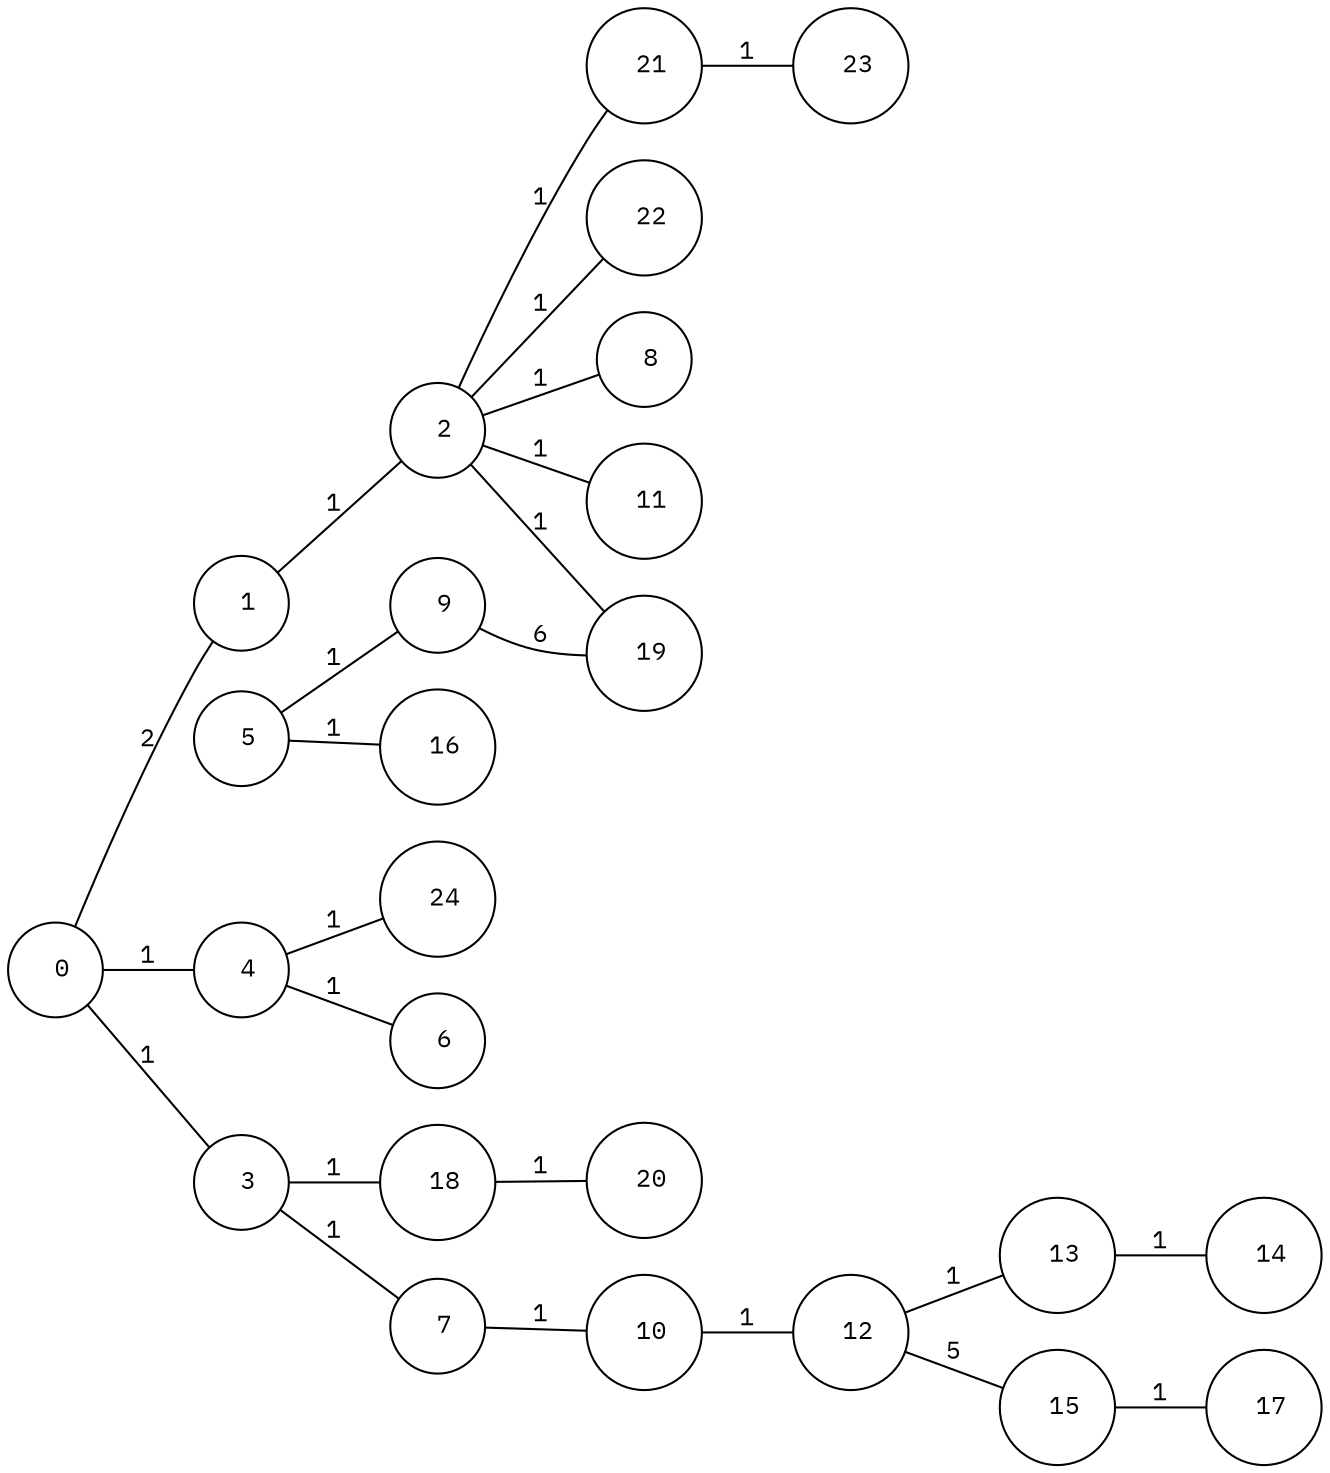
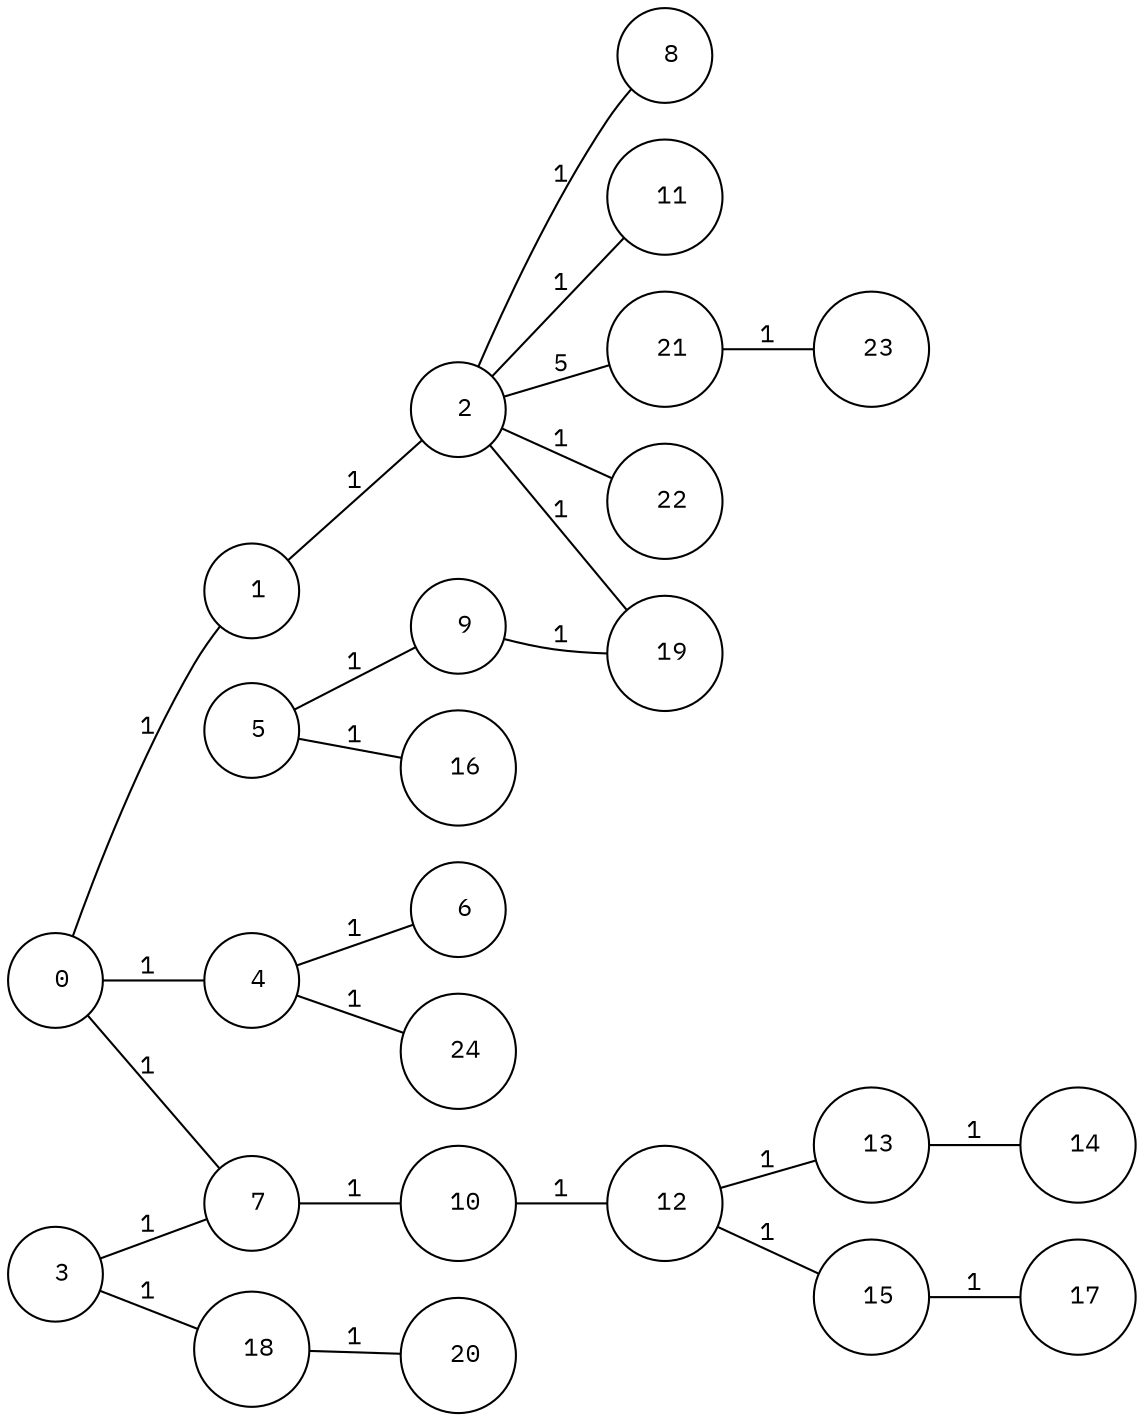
(541, 198) -> (562, 365)
(541, 636) -> (562, 636)
(148, 740) -> (148, 727)
(148, 1076) -> (153, 1092)
(954, 1352) -> (768, 1234)
